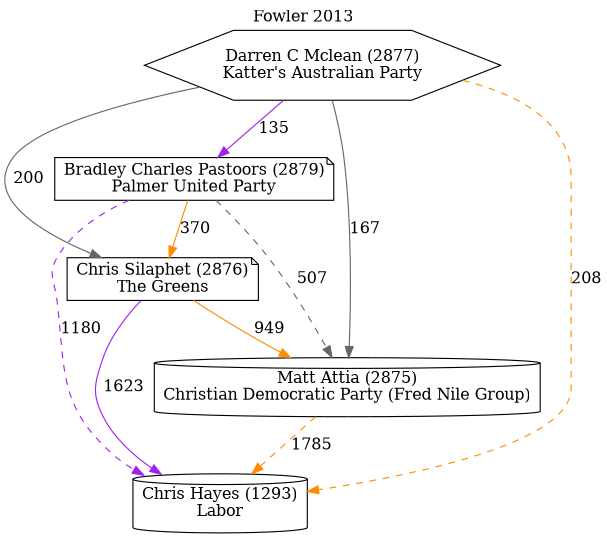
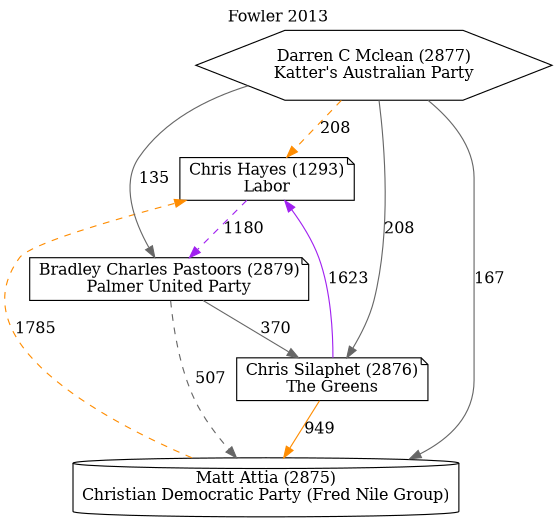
(255, 125) -> (151, 143)
(29, 179) -> (400, 229)
(180, 224) -> (246, 326)
(60, 329) -> (222, 225)
(220, 503) -> (267, 179)
